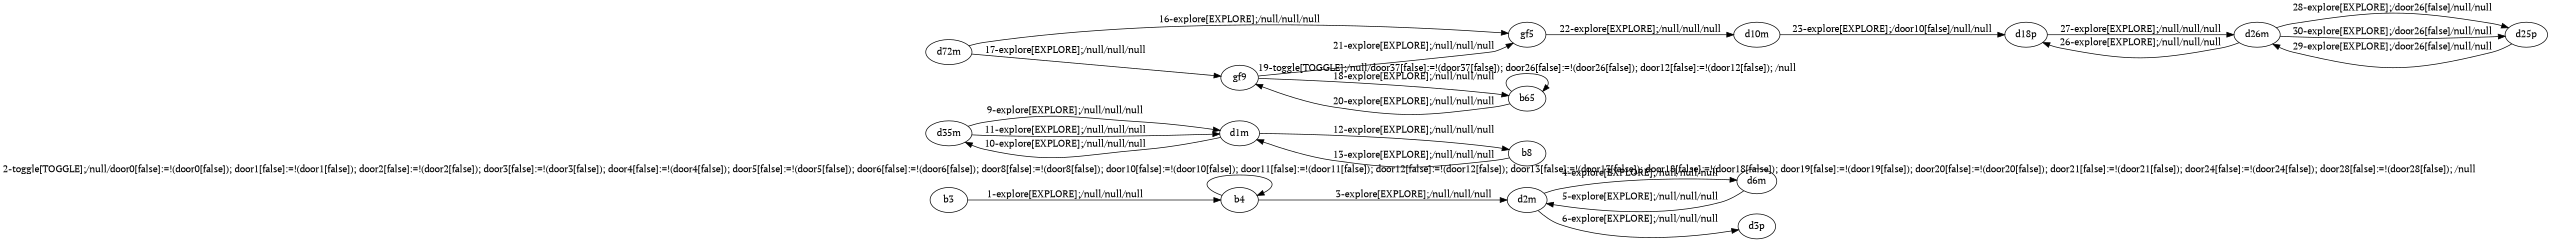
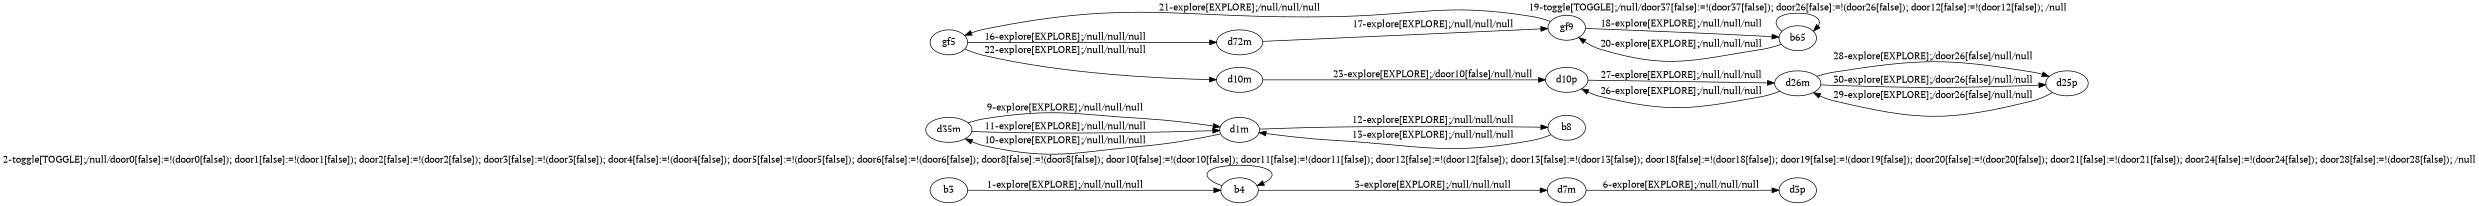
(1235, 25) -> (1089, 42)
(2026, 35) -> (1567, 80)
(1757, 181) -> none
(1527, 200) -> (1567, 190)
